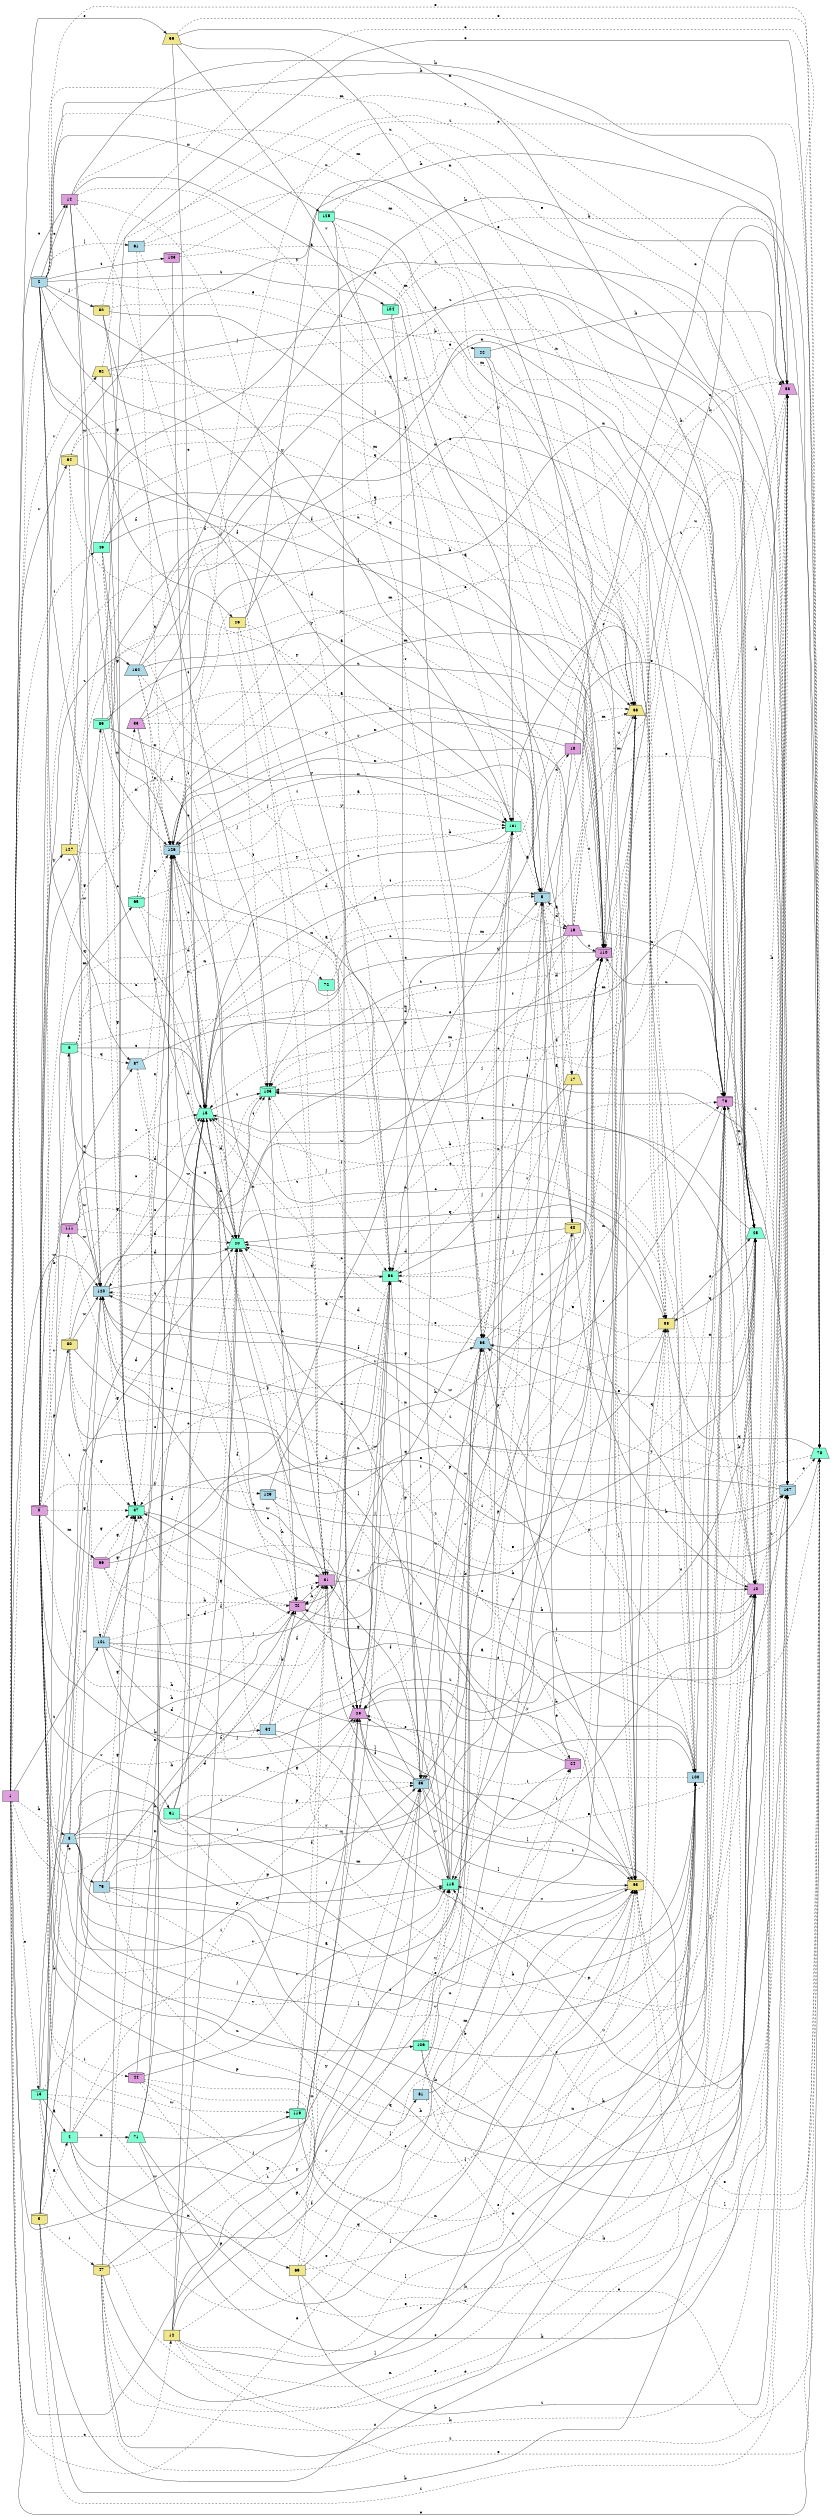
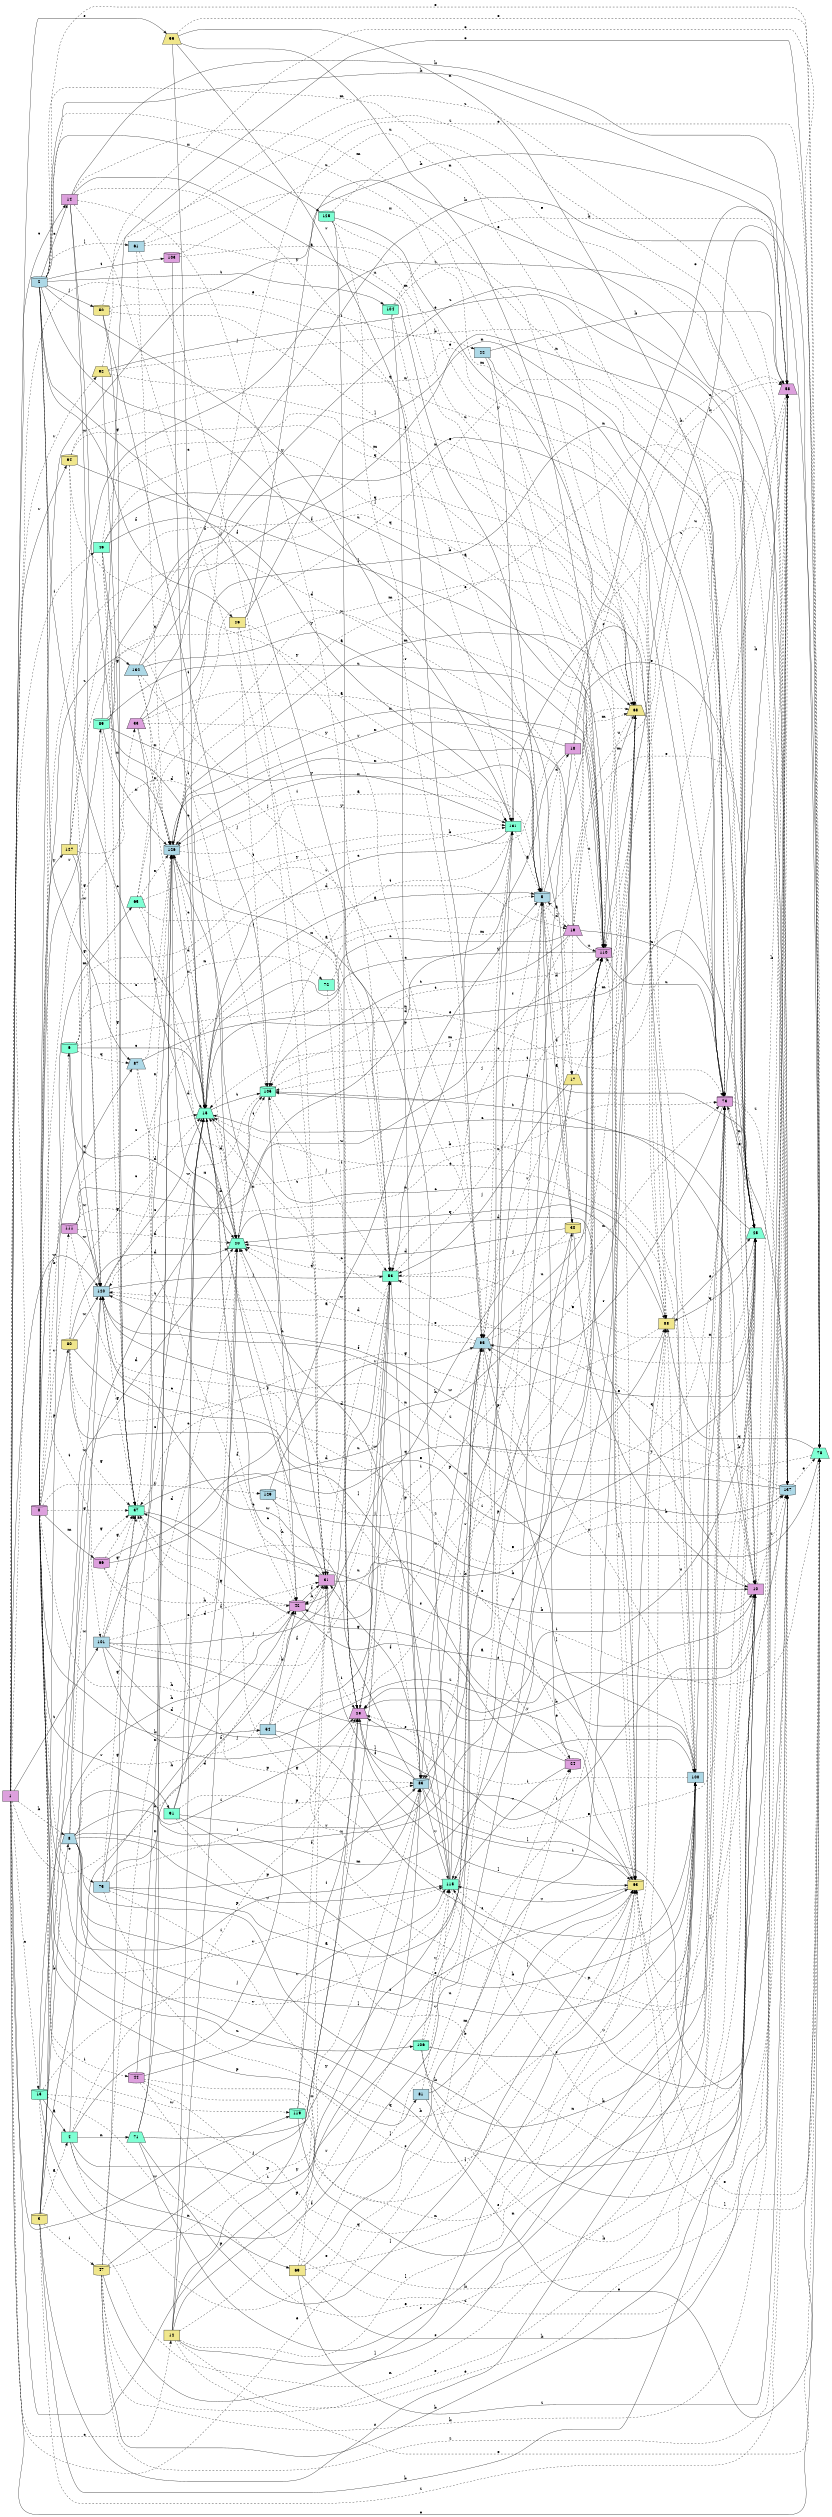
(391, 209) -> (391, 209)
(620, 901) -> (620, 901)
(136, 902) -> (136, 902)
(85, 951) -> (85, 951)
(804, 2237) -> (804, 2237)
